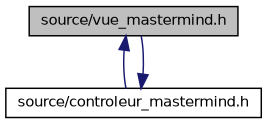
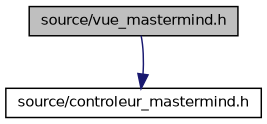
(124, 70) -> none
